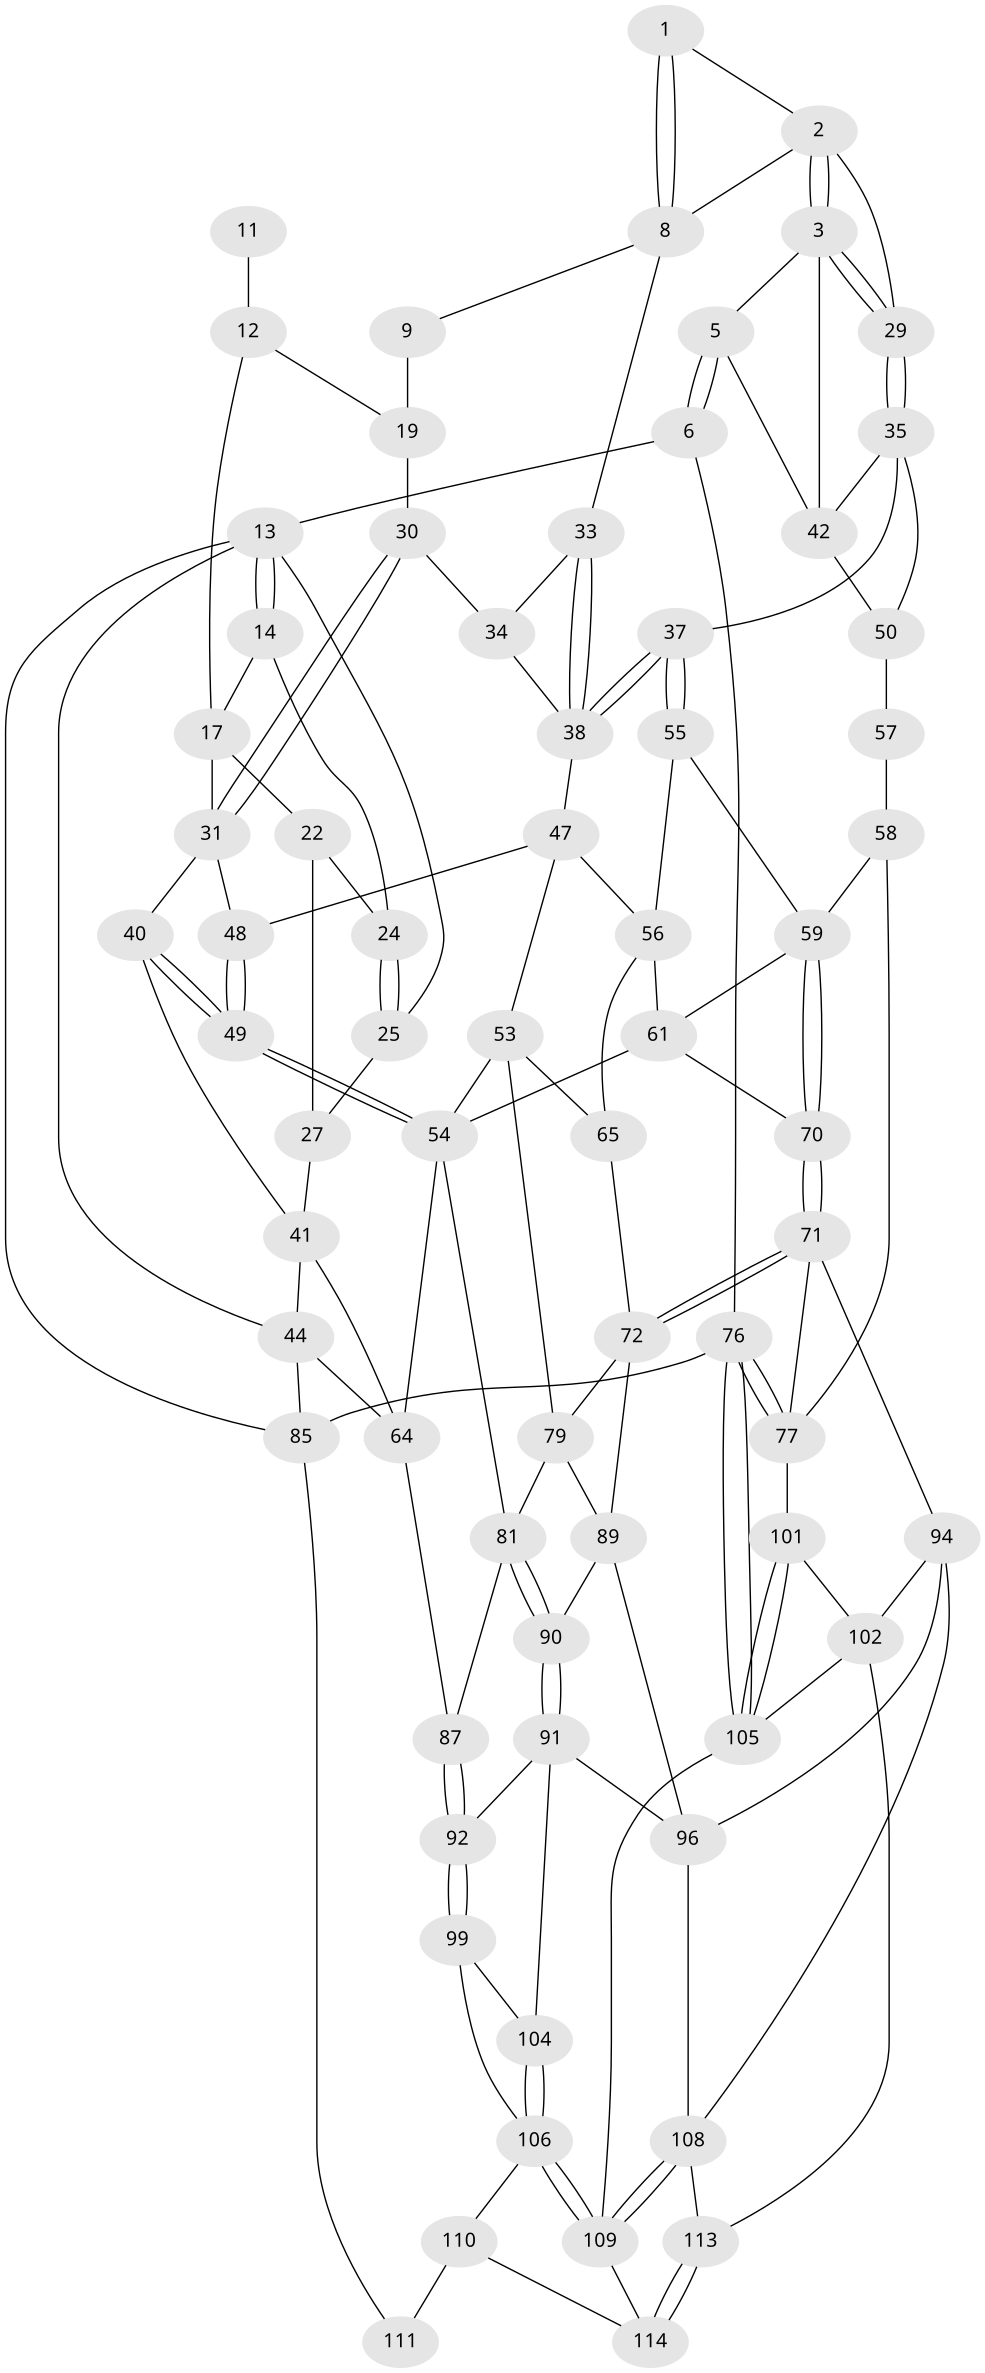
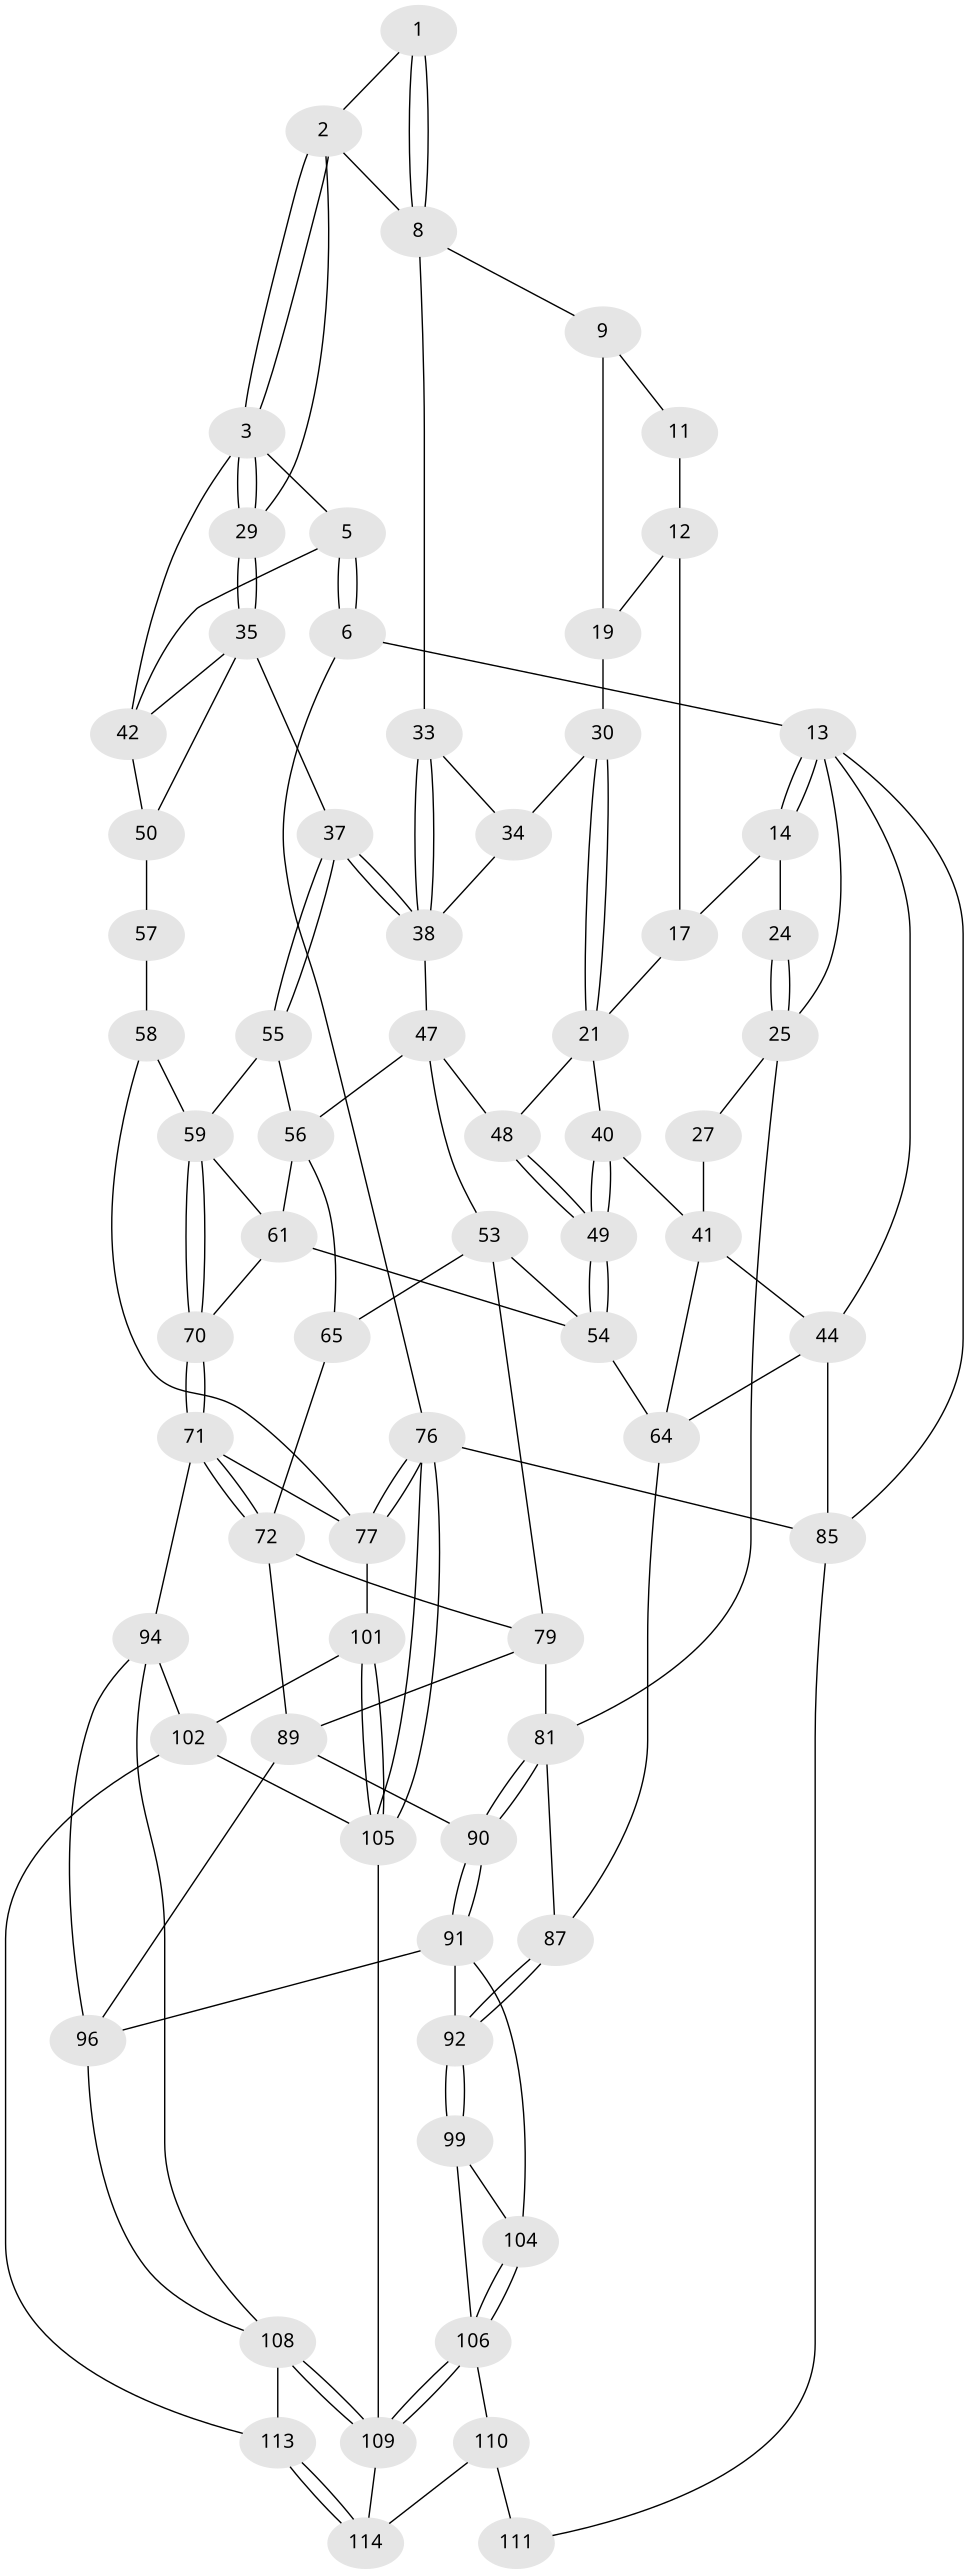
none -> (641, 382)
(212, 835) -> (590, 1036)
(313, 835) -> none
(474, 1337) -> (751, 1434)
